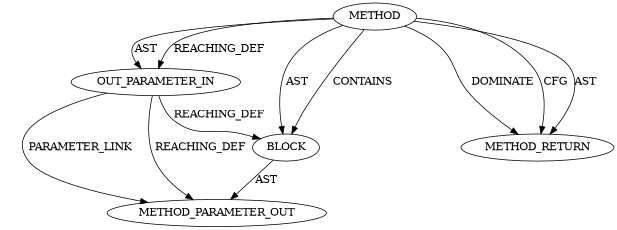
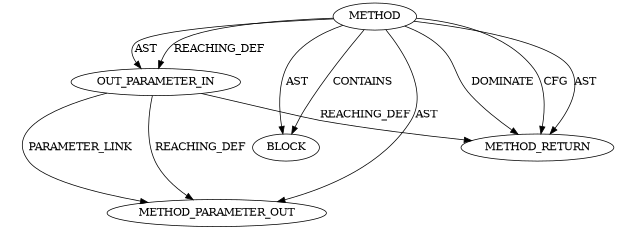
(198, 131) -> (332, 122)
(255, 177) -> (395, 141)
